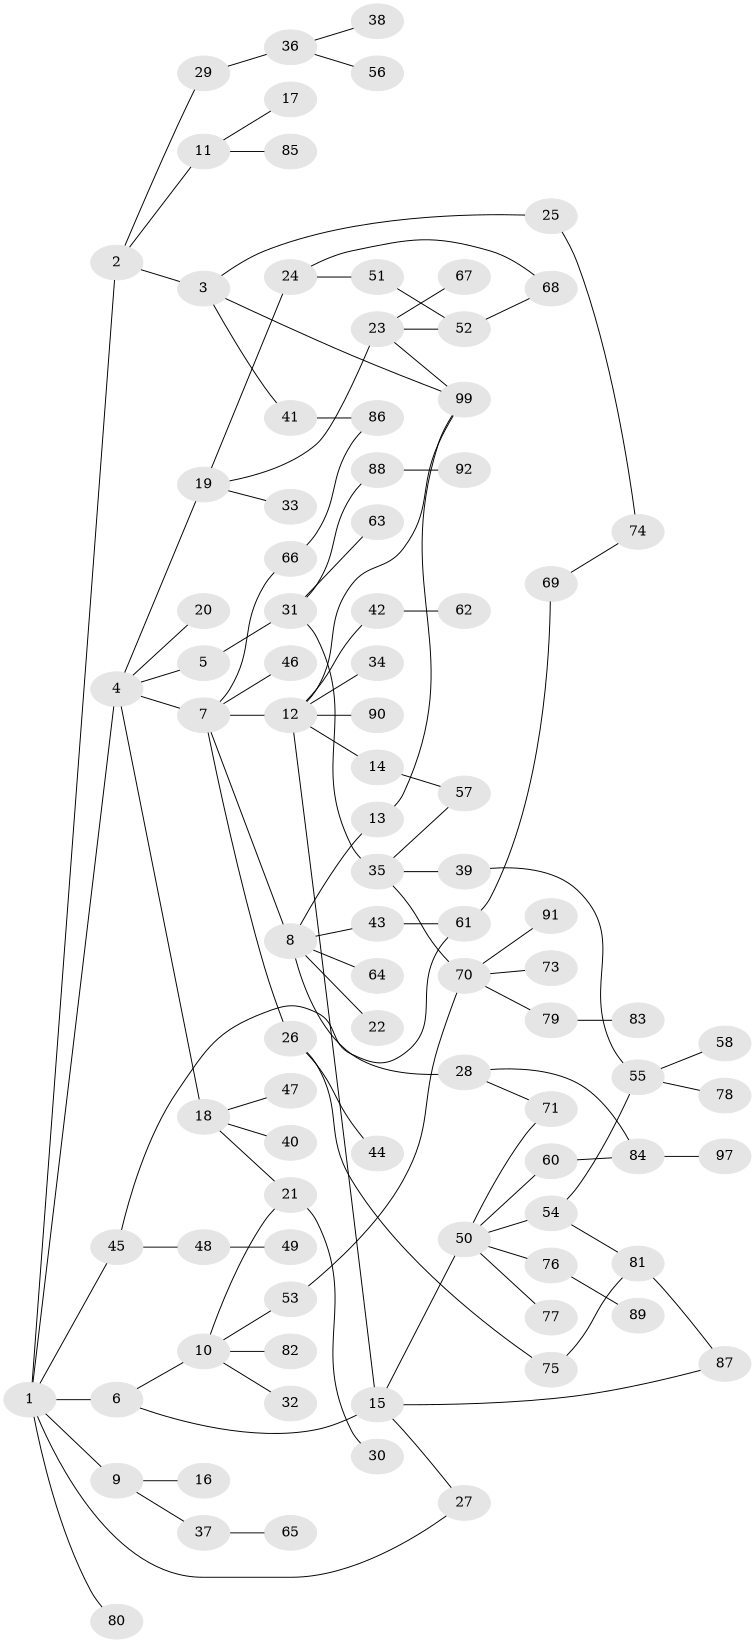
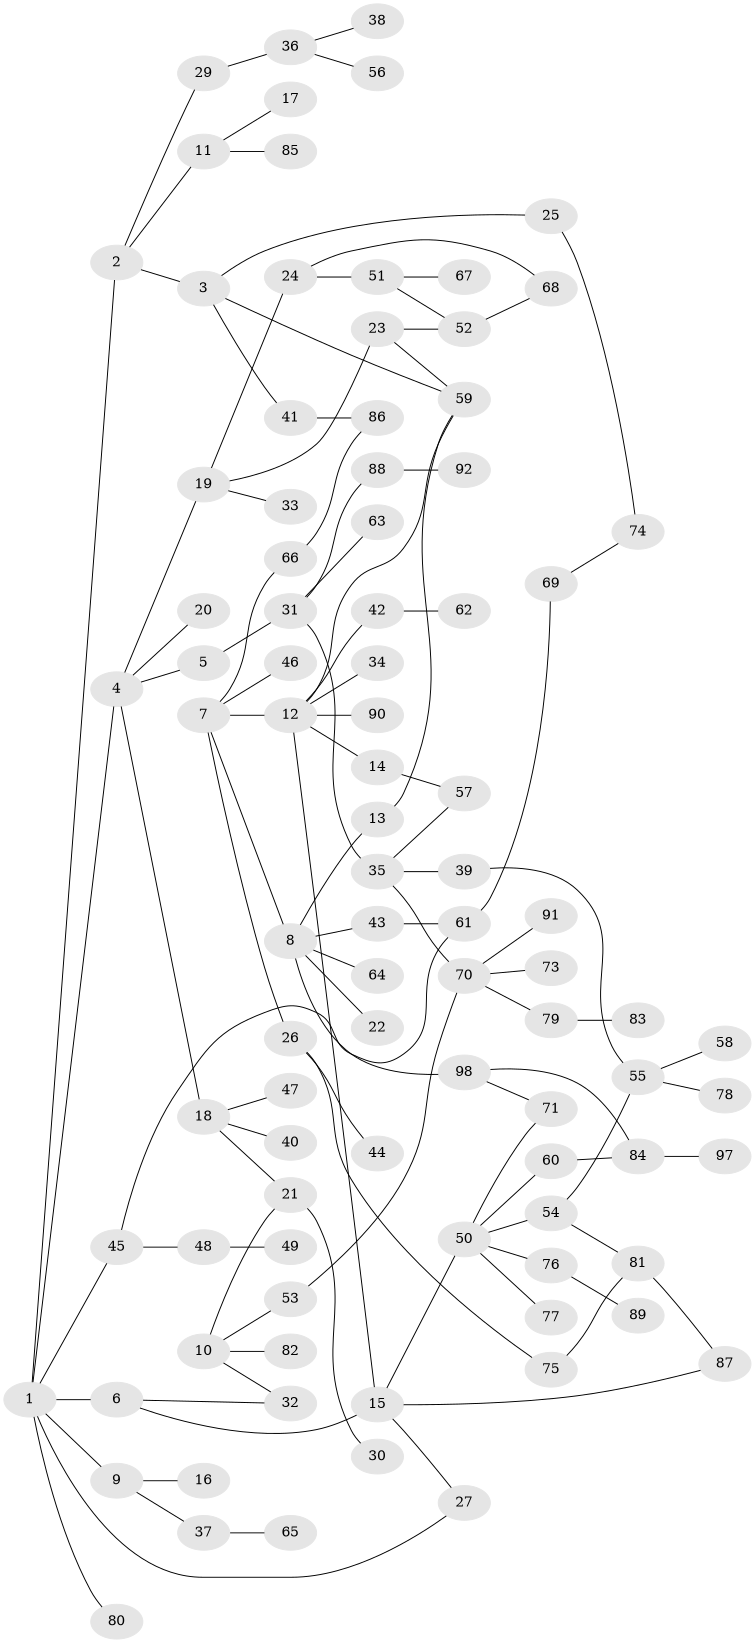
(415, 307) -> (421, 277)
(464, 400) -> (464, 400)
(160, 702) -> none
(464, 1072) -> (464, 1072)
(160, 1376) -> (204, 1402)
